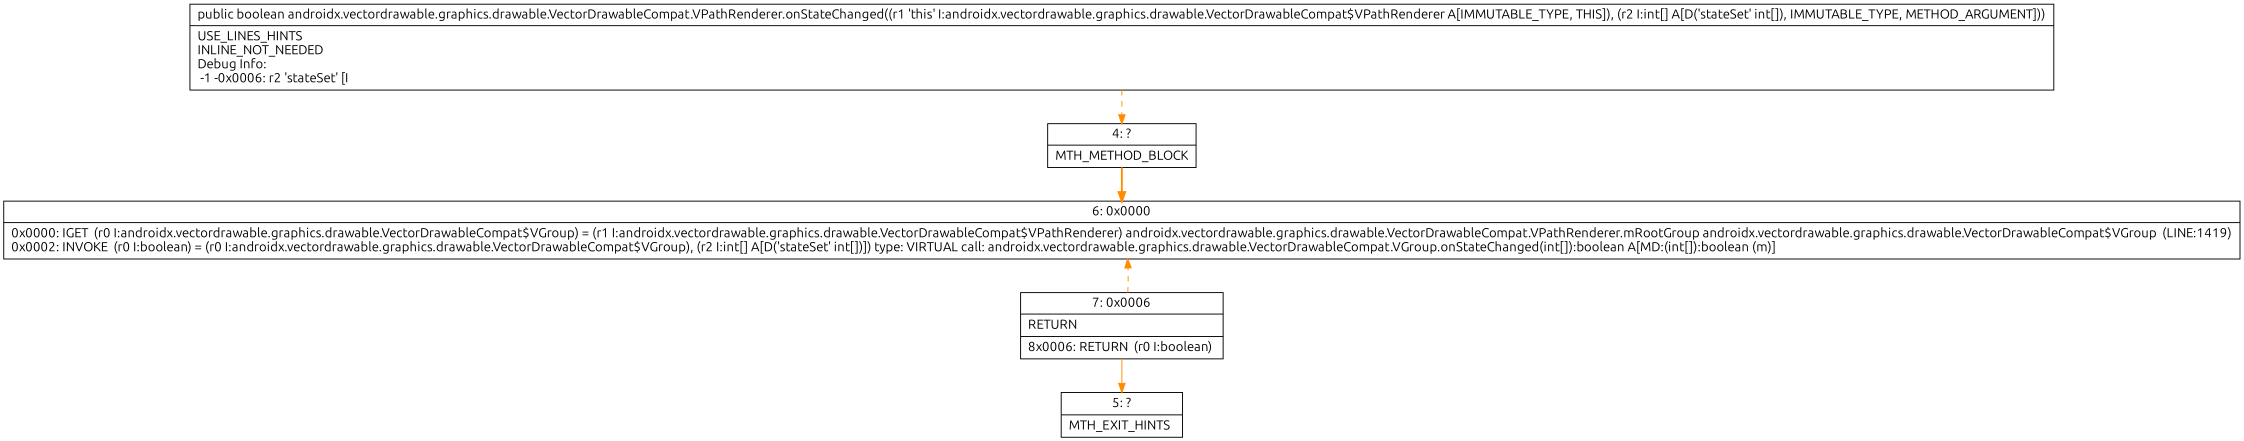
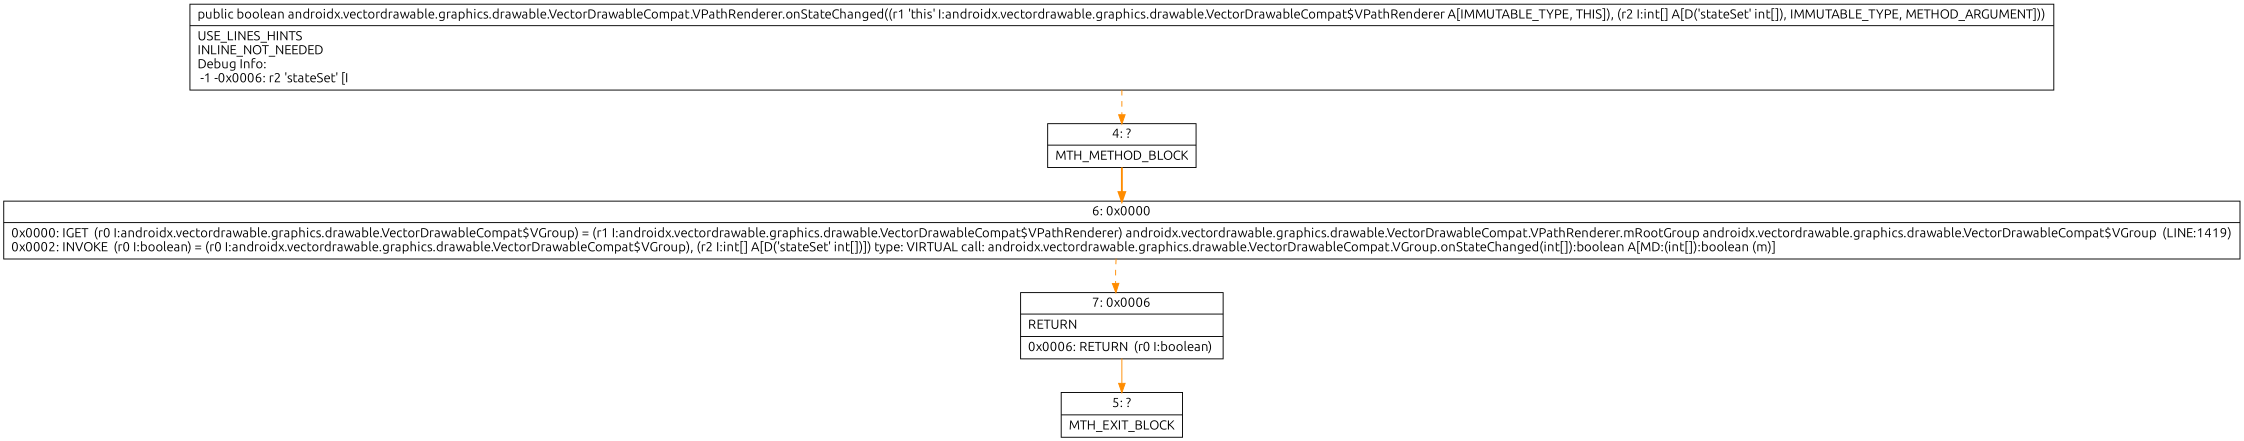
(1128, 280) -> (1116, 271)
(1122, 347) -> (1122, 347)
(1120, 426) -> (1122, 426)
